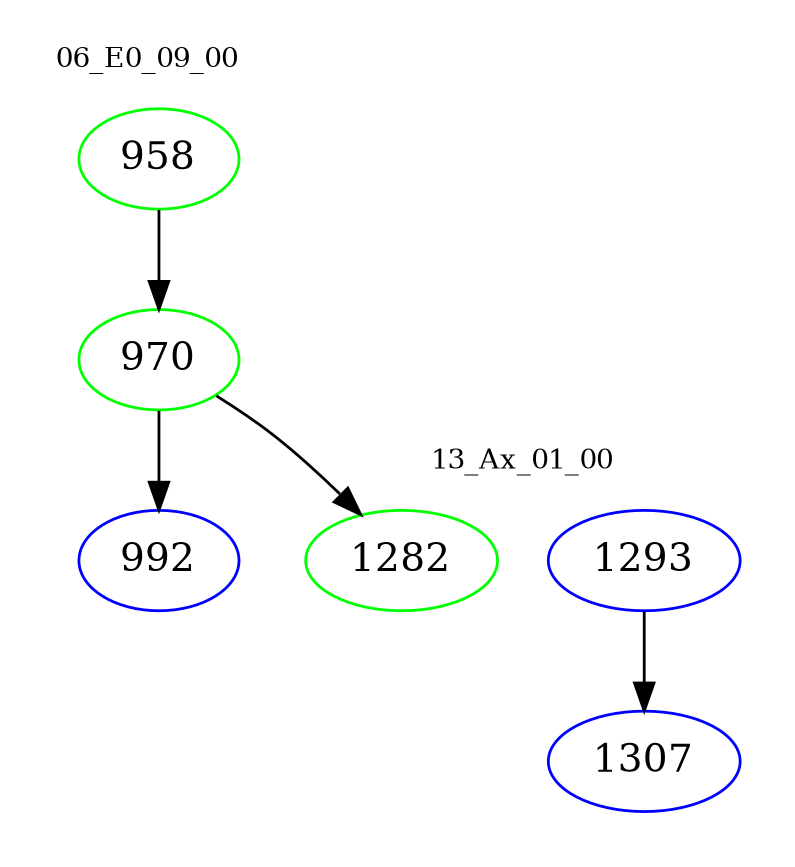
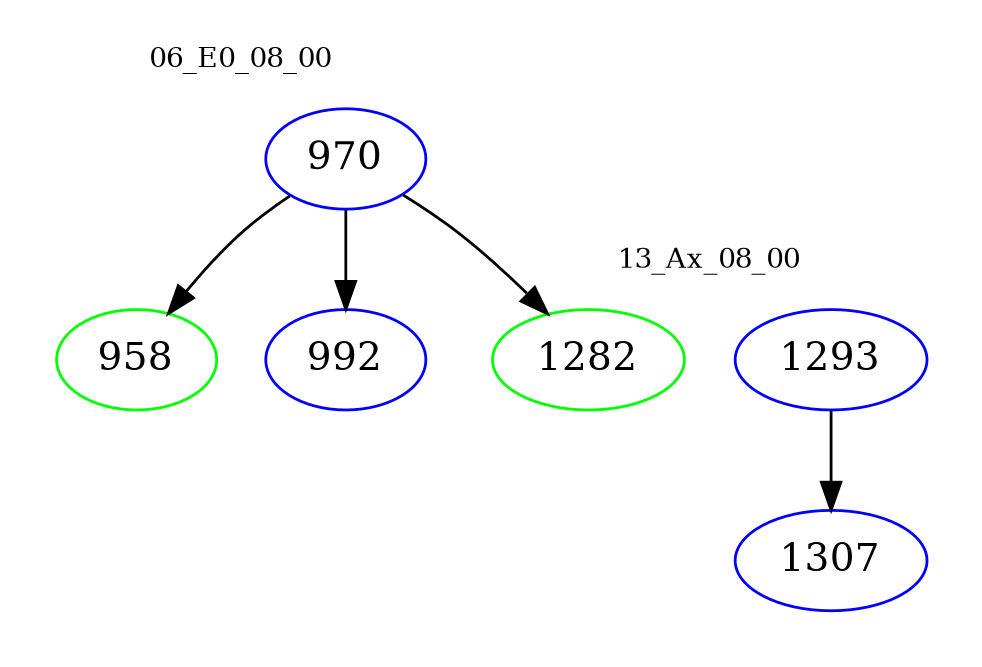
(148, 60) -> (241, 60)
(159, 246) -> (234, 240)
(159, 360) -> (346, 159)
(523, 462) -> (710, 261)
